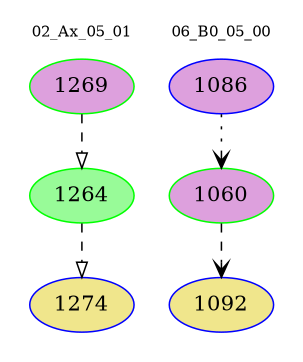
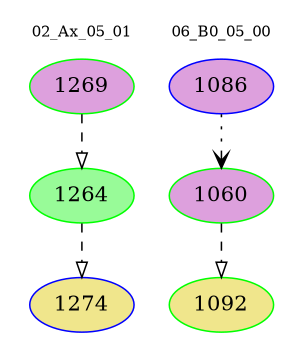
(221, 243) -> (221, 243)
(221, 305) -> (221, 305)
